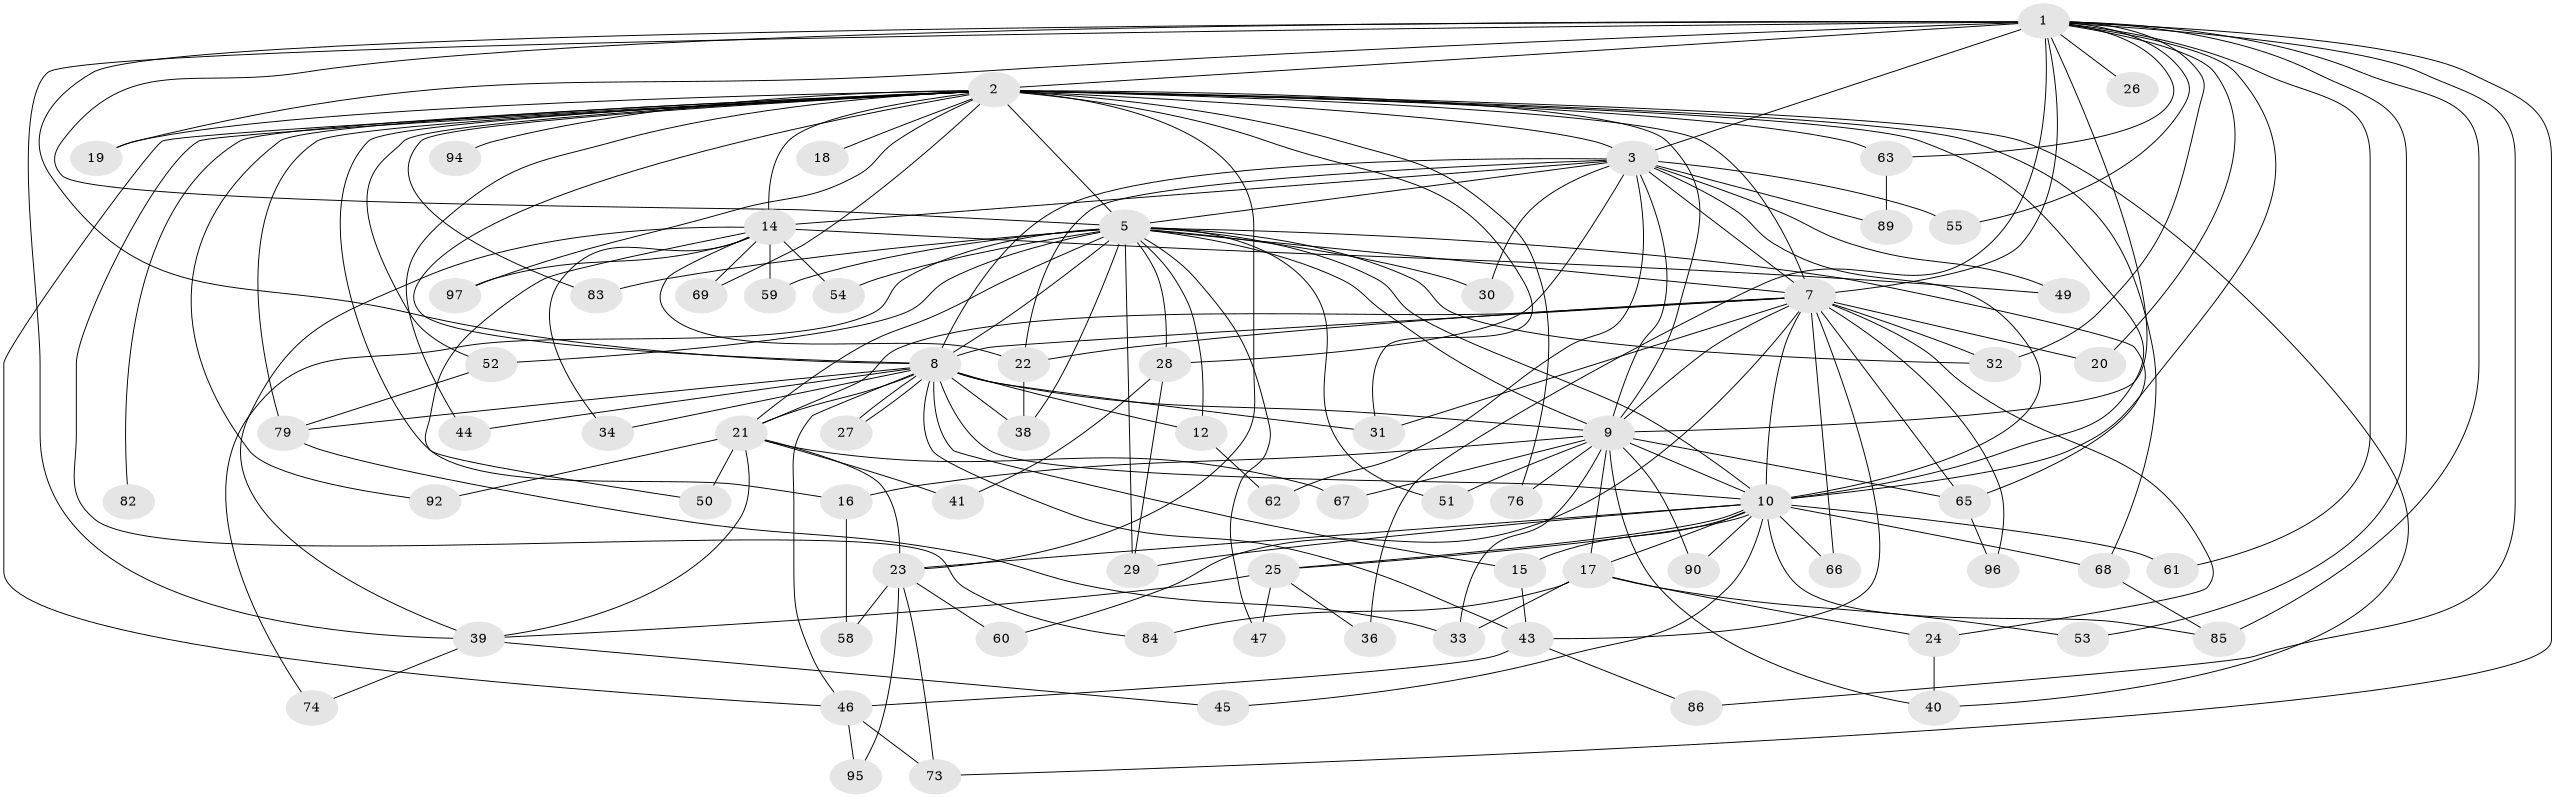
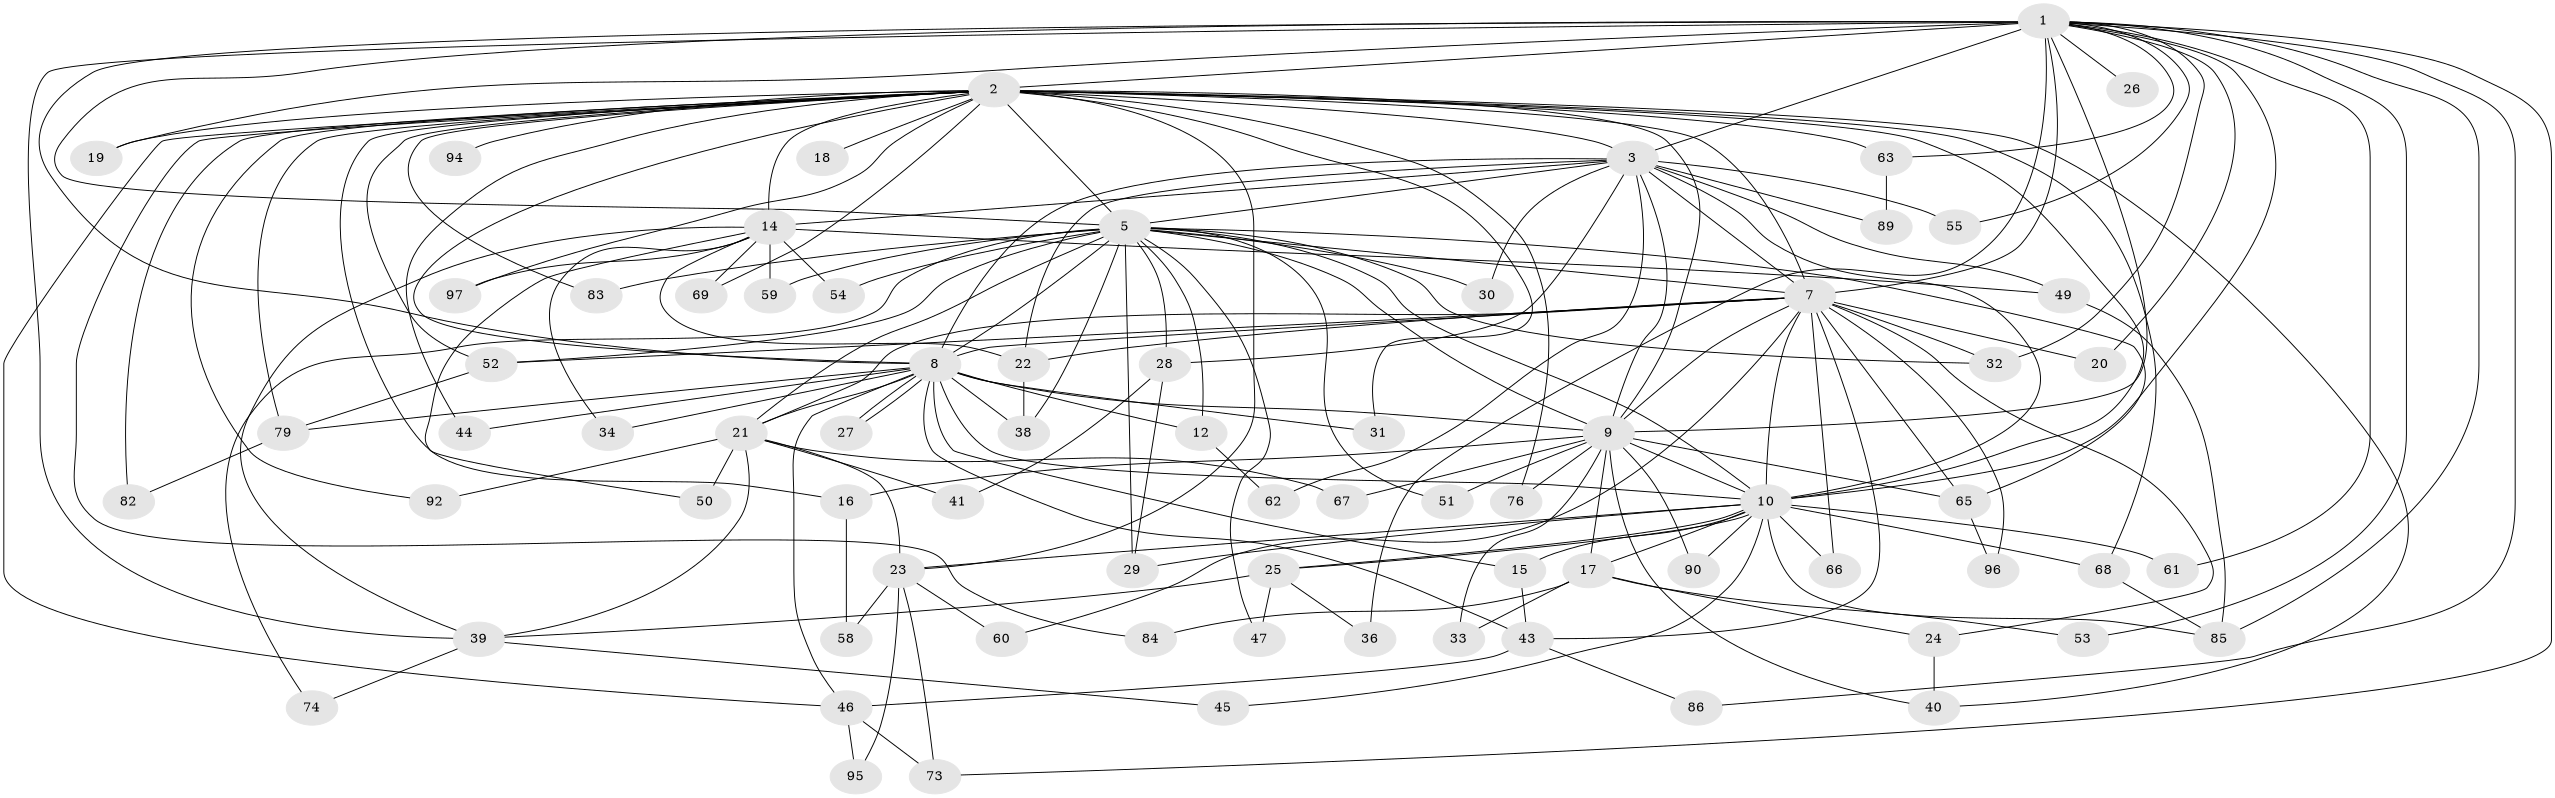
(1585, 368) -> (1056, 337)
none -> (2204, 439)
(813, 534) -> (206, 468)
